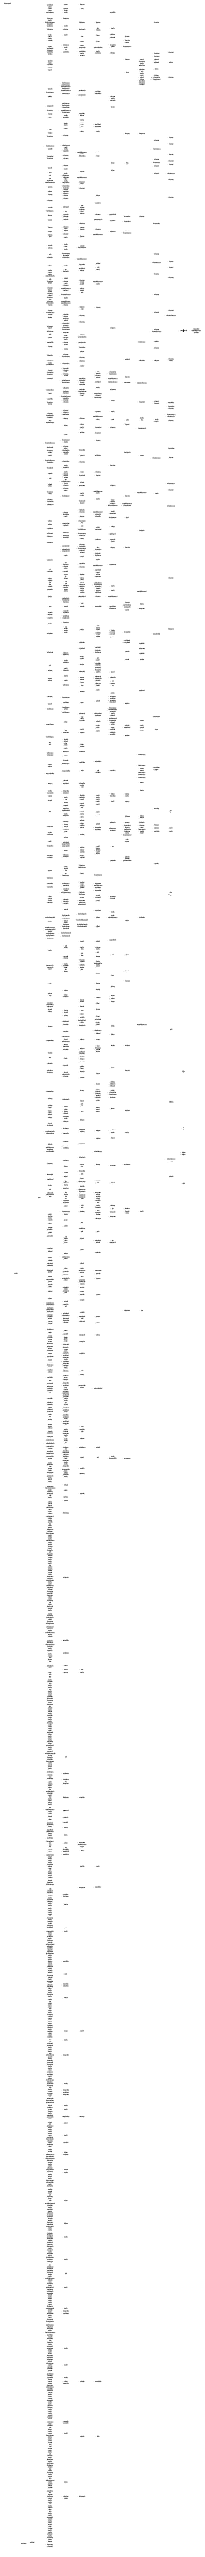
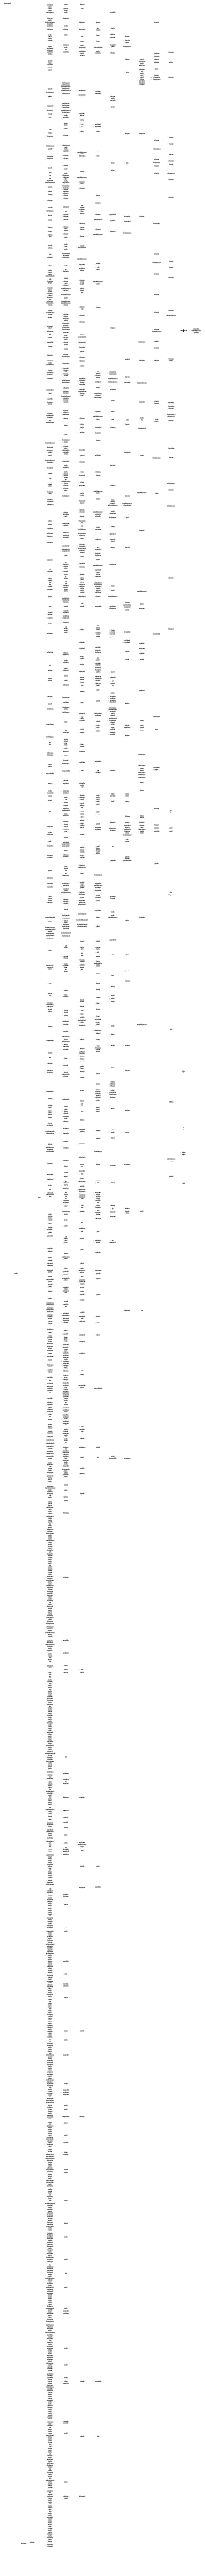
none -> (50, 1612)
